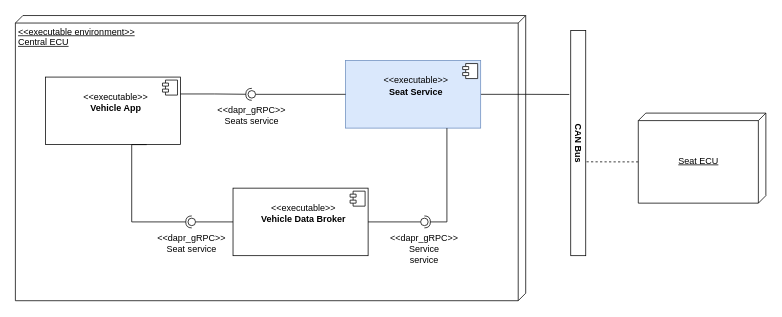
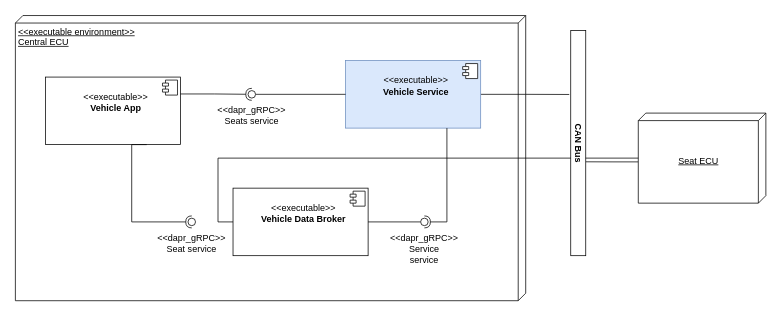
(413, 60) -> (413, 60)
(613, 162) -> (613, 162)
(208, 222) -> (362, 158)
